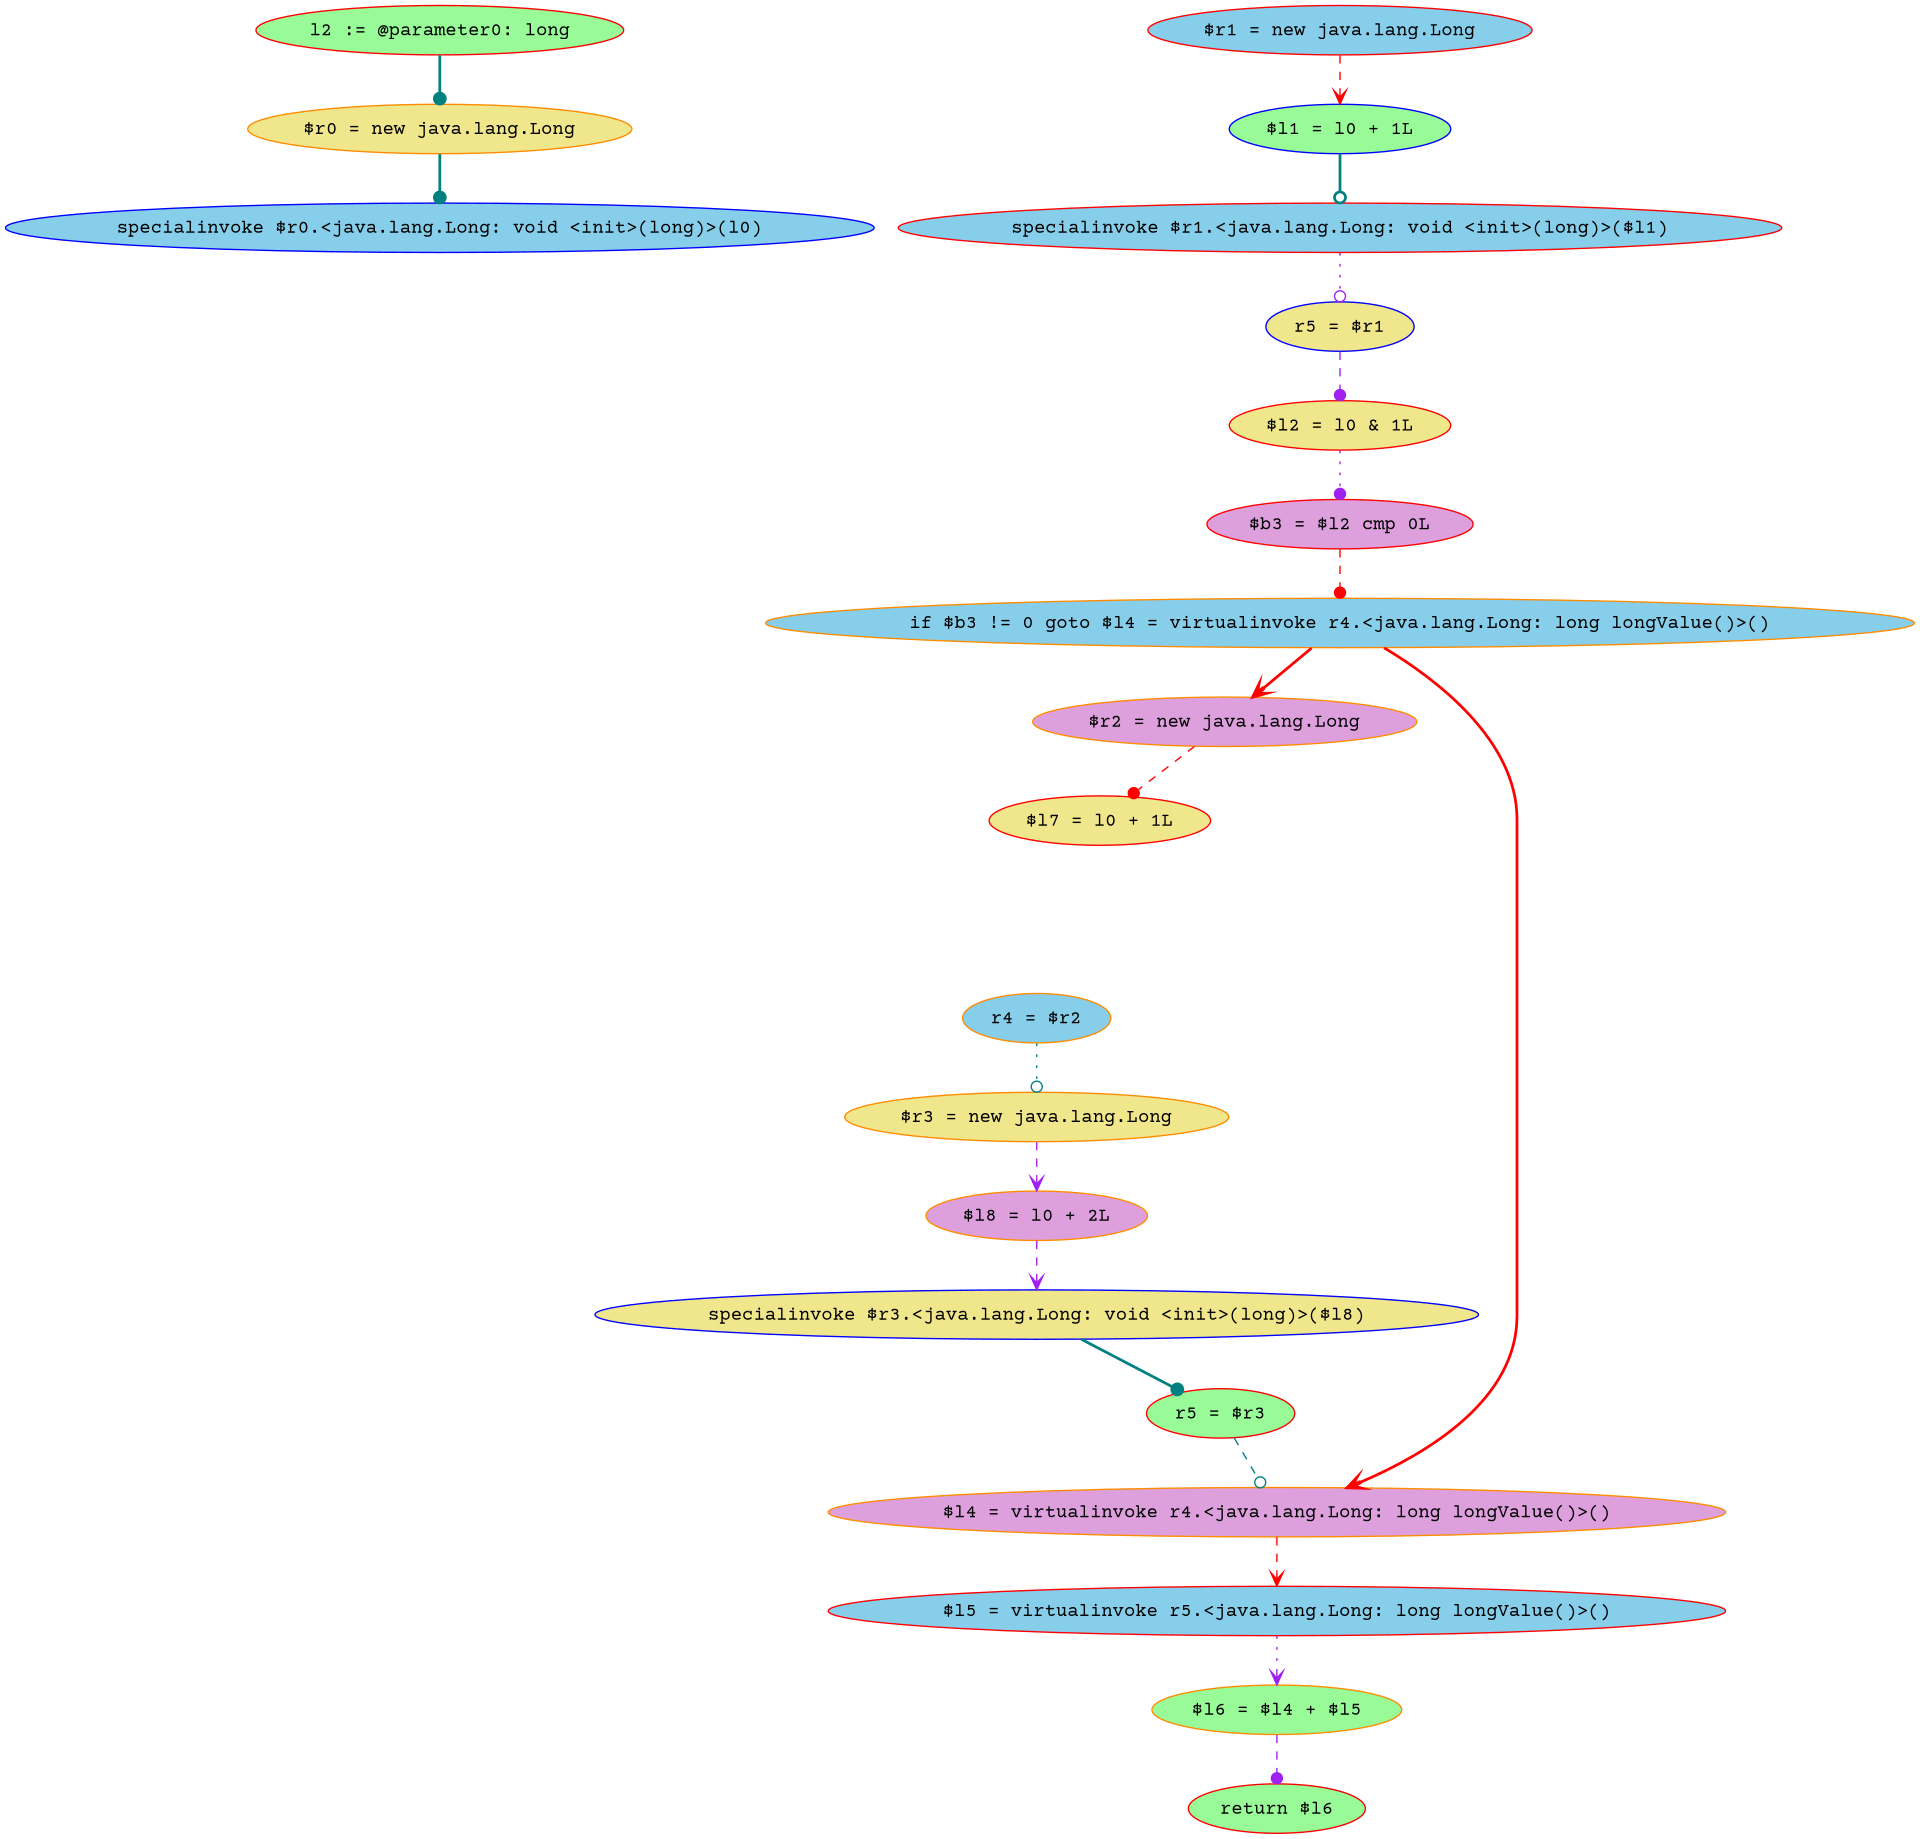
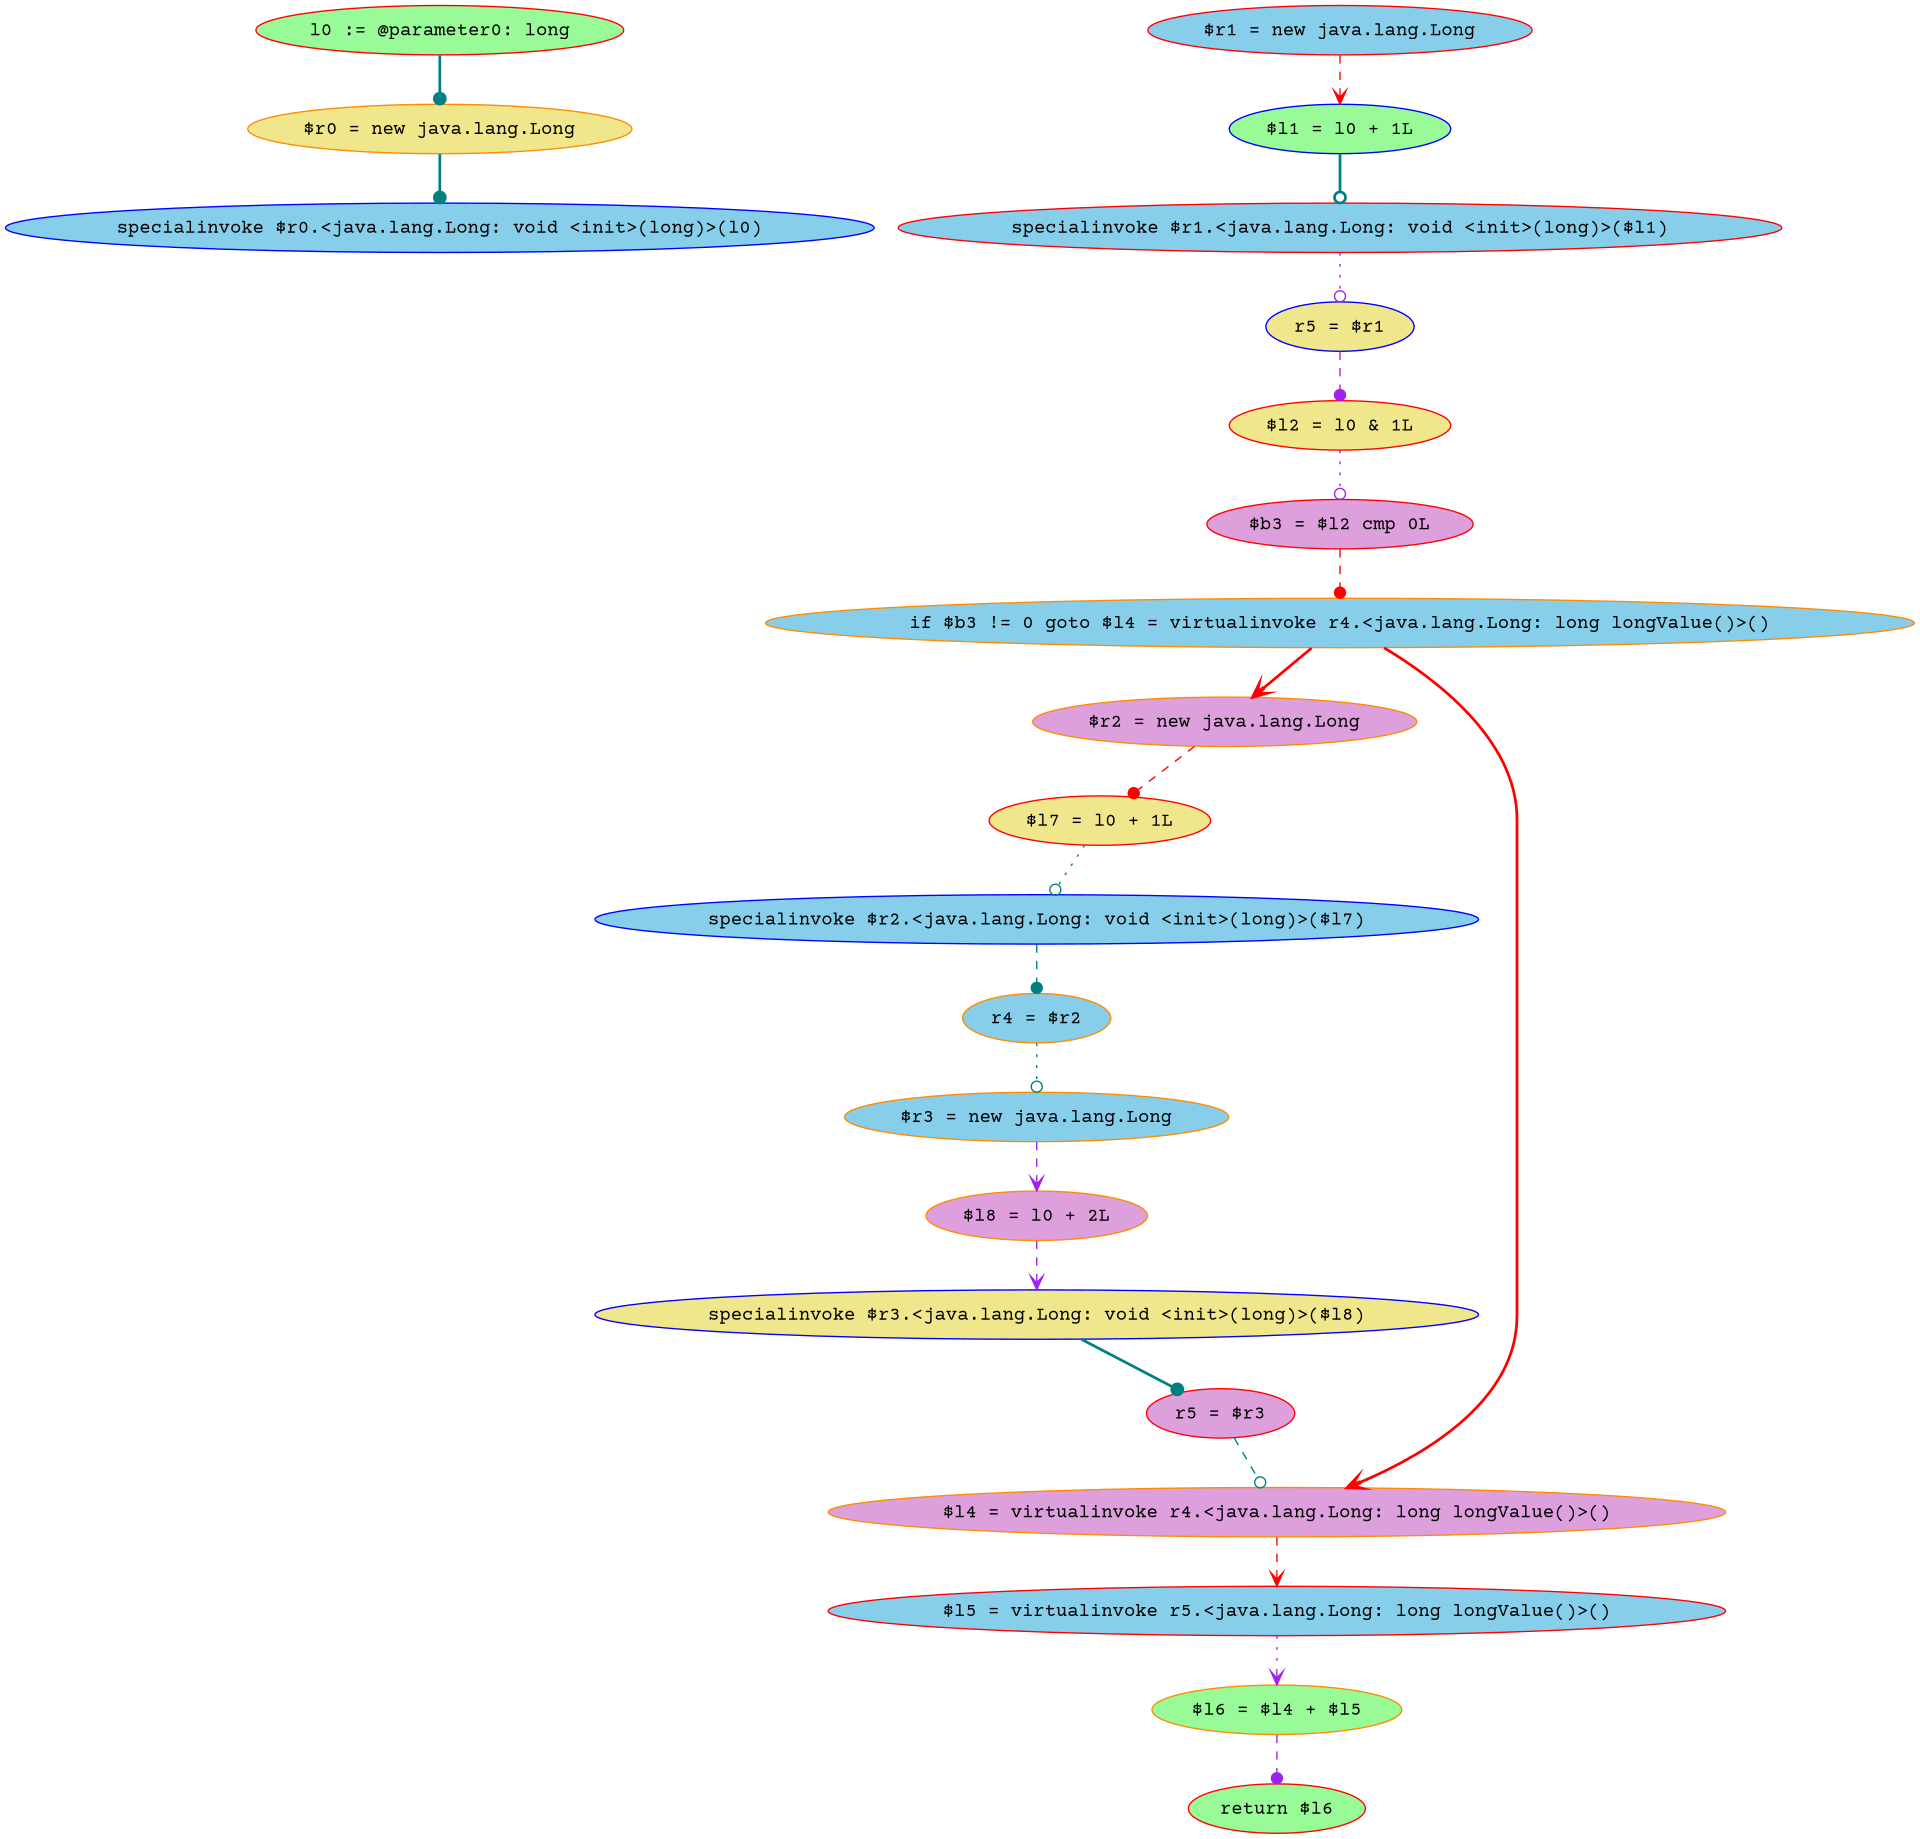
(440, 30) -> (440, 30)
(1340, 469) -> (1340, 469)
none -> (1037, 919)
(1037, 1117) -> (1037, 1117)
(1221, 1413) -> (1221, 1413)
